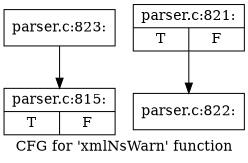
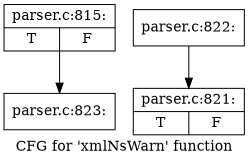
(60, 62) -> (60, 67)
(189, 67) -> (189, 62)
